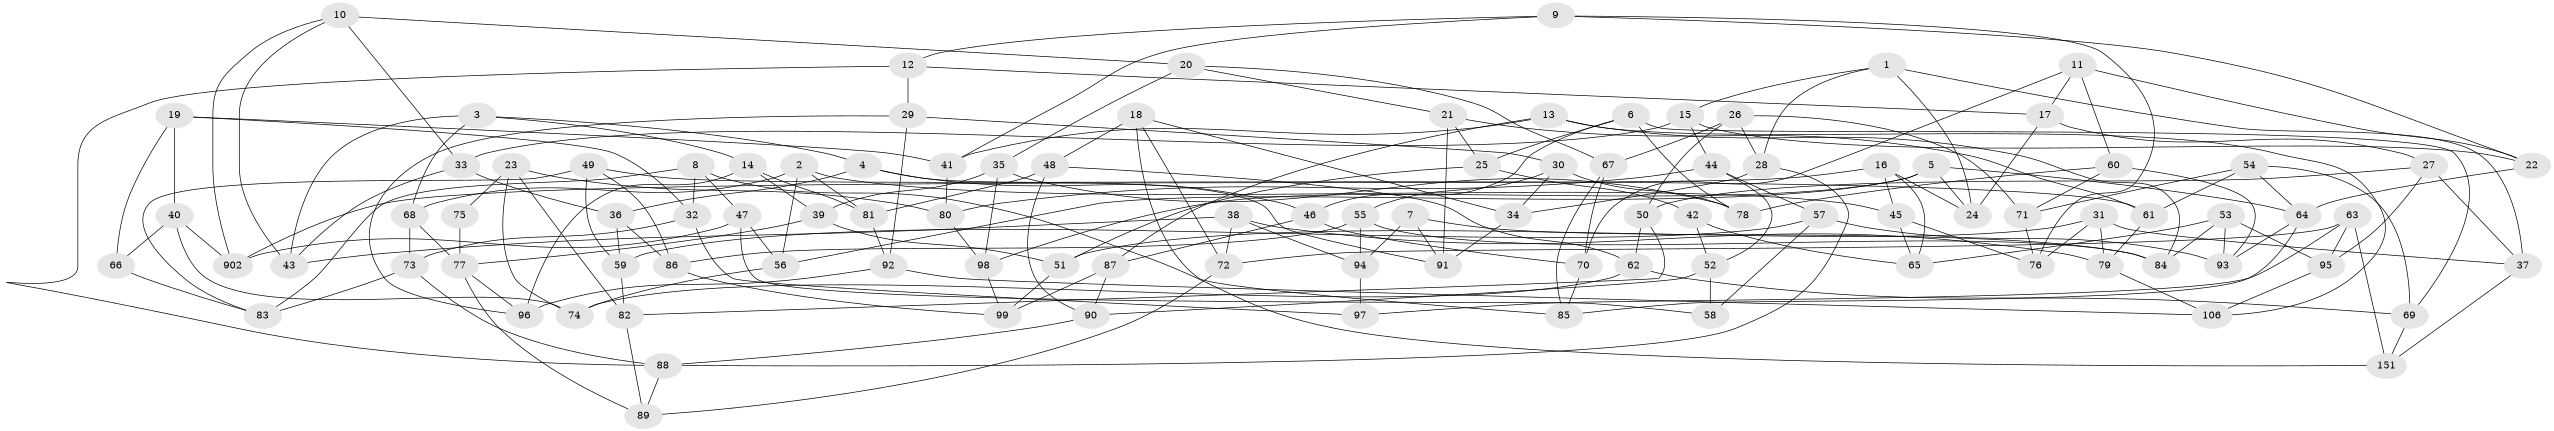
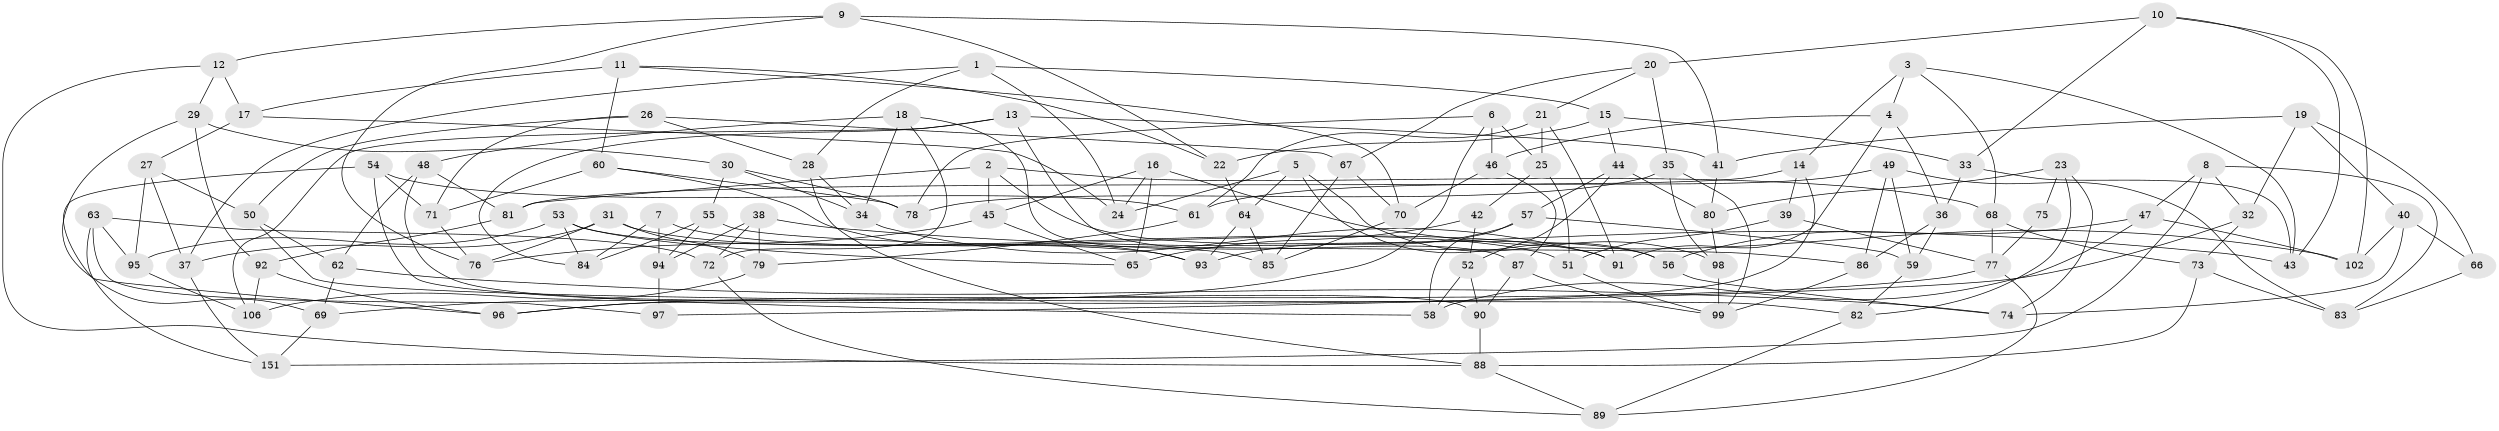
(909, 190) -> (1746, 221)
(2276, 191) -> (857, 307)
(233, 266) -> (2355, 266)
